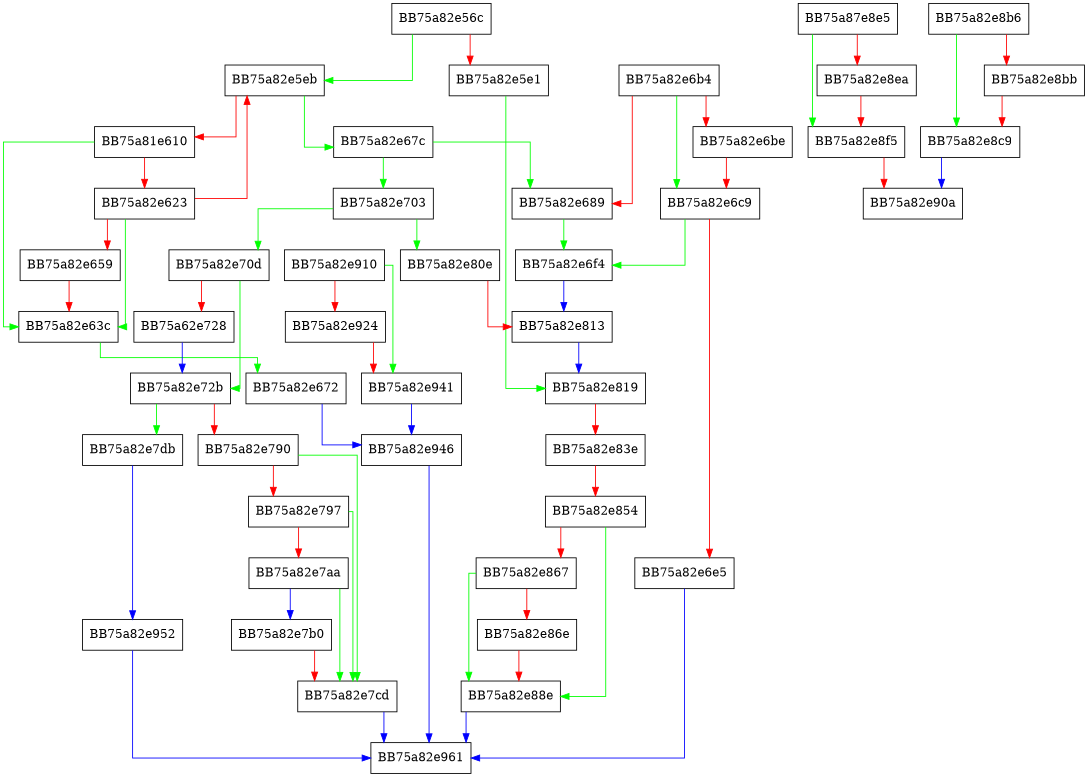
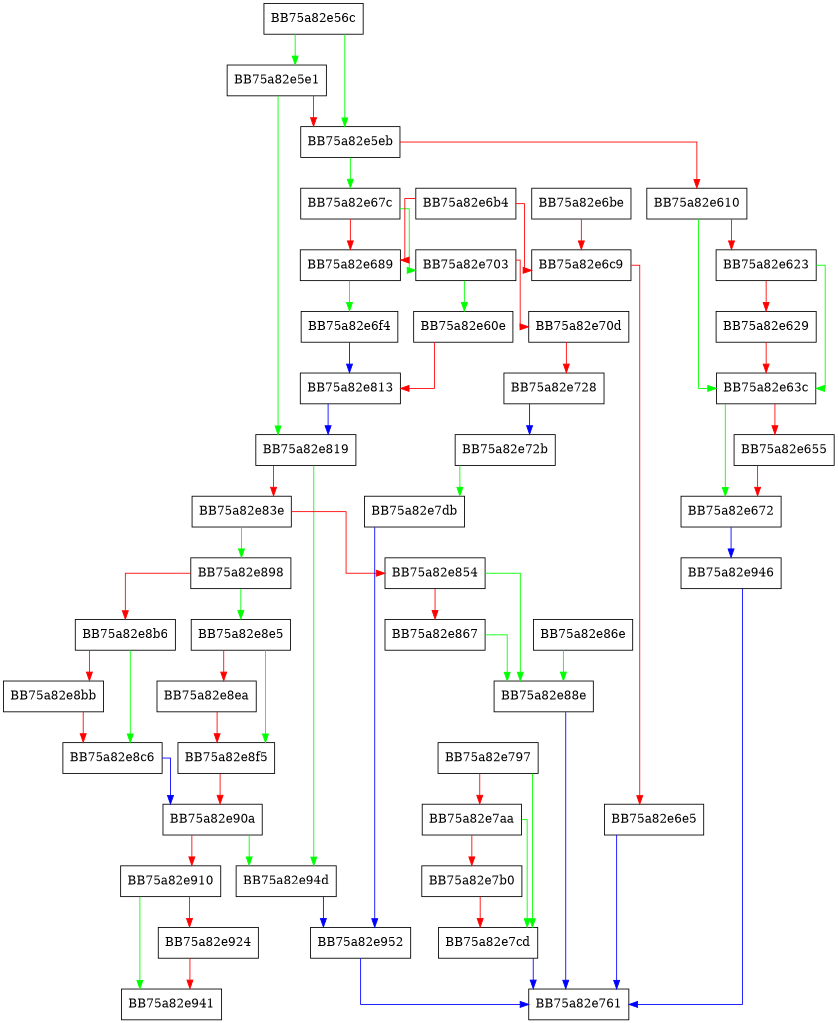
(848, 19) -> (241, 635)
(470, 45) -> (295, 45)
(706, 107) -> none
(677, 138) -> (524, 233)
(145, 142) -> (697, 204)
(500, 142) -> (350, 230)
(970, 142) -> (113, 758)
(247, 178) -> (314, 107)
(279, 209) -> (520, 292)
(70, 265) -> (766, 327)
(450, 265) -> (463, 327)
(676, 265) -> none
(184, 327) -> (554, 388)
(240, 335) -> none
(412, 415) -> none
(248, 450) -> none
none -> (784, 450)
none -> (241, 573)
(290, 600) -> (472, 846)
(527, 600) -> none
(519, 661) -> (563, 661)
(421, 758) -> (579, 1004)
none -> (192, 846)
none -> (286, 881)
